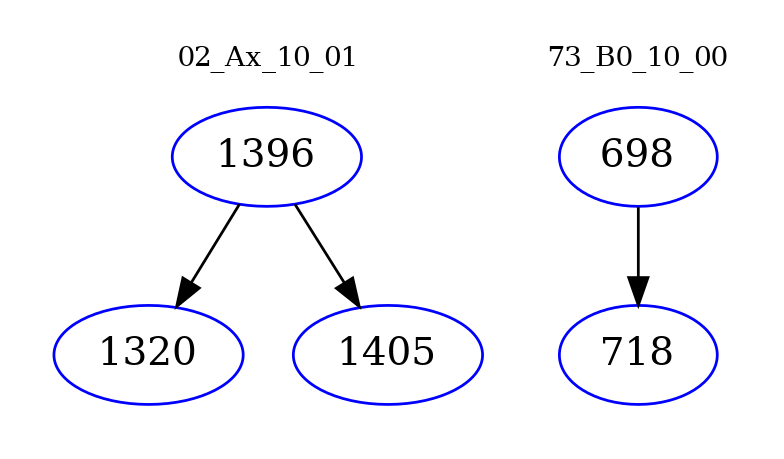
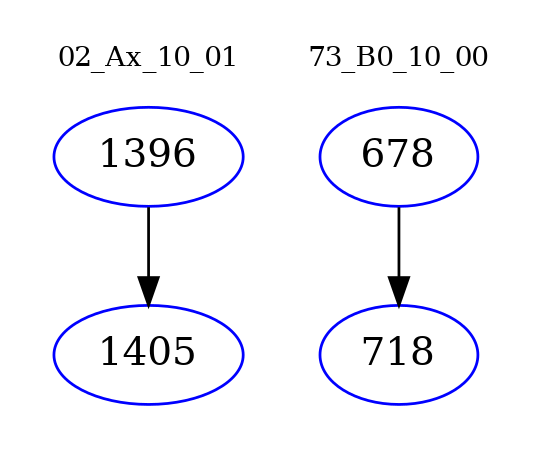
(638, 157) -> (399, 157)
(149, 355) -> none
